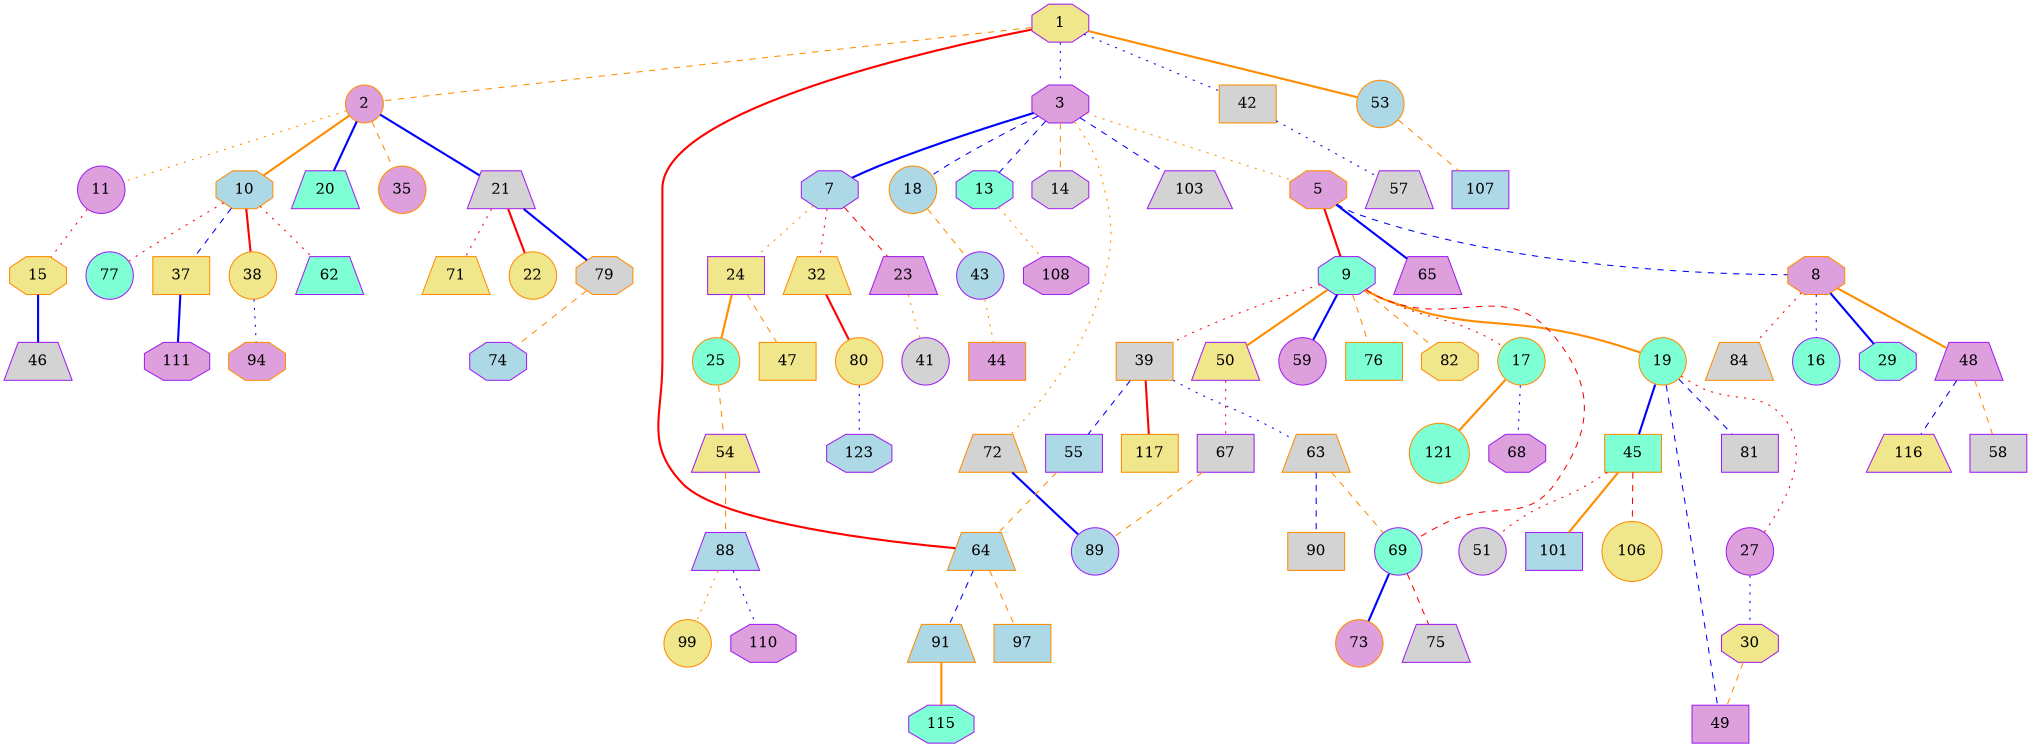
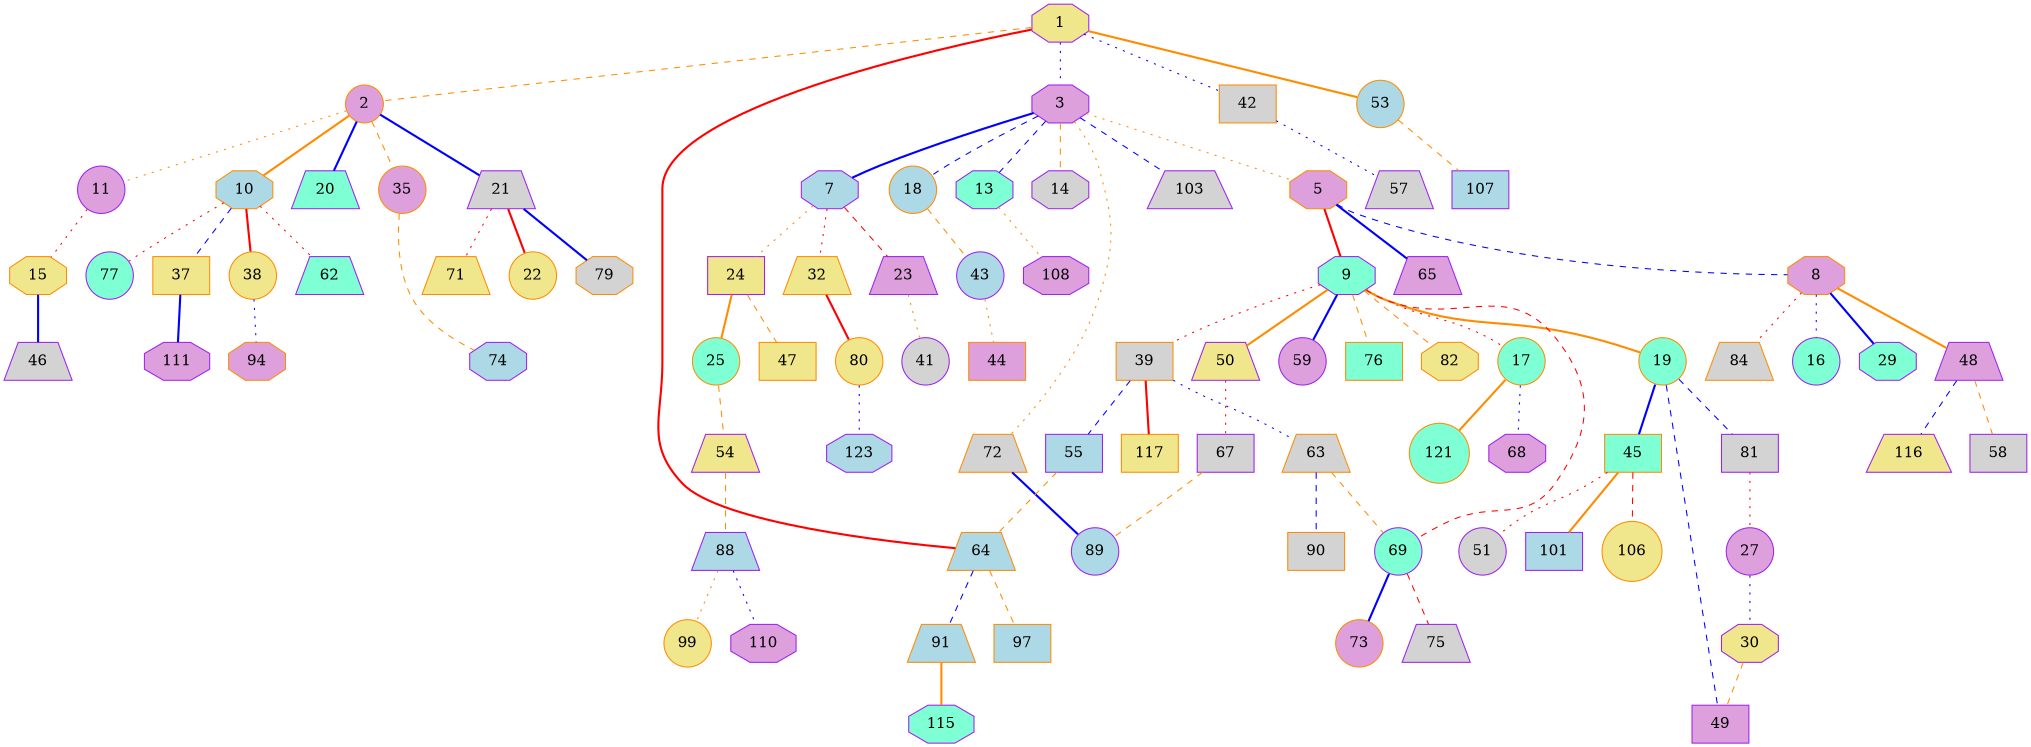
(551, 319) -> (411, 296)
(1787, 423) -> (1750, 500)
